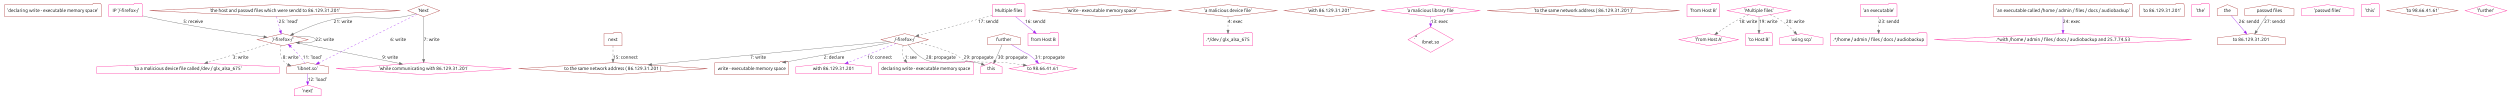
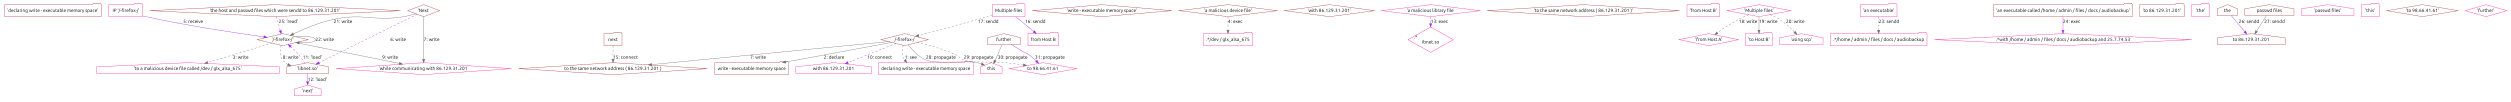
(203, 28) -> (203, 28)
